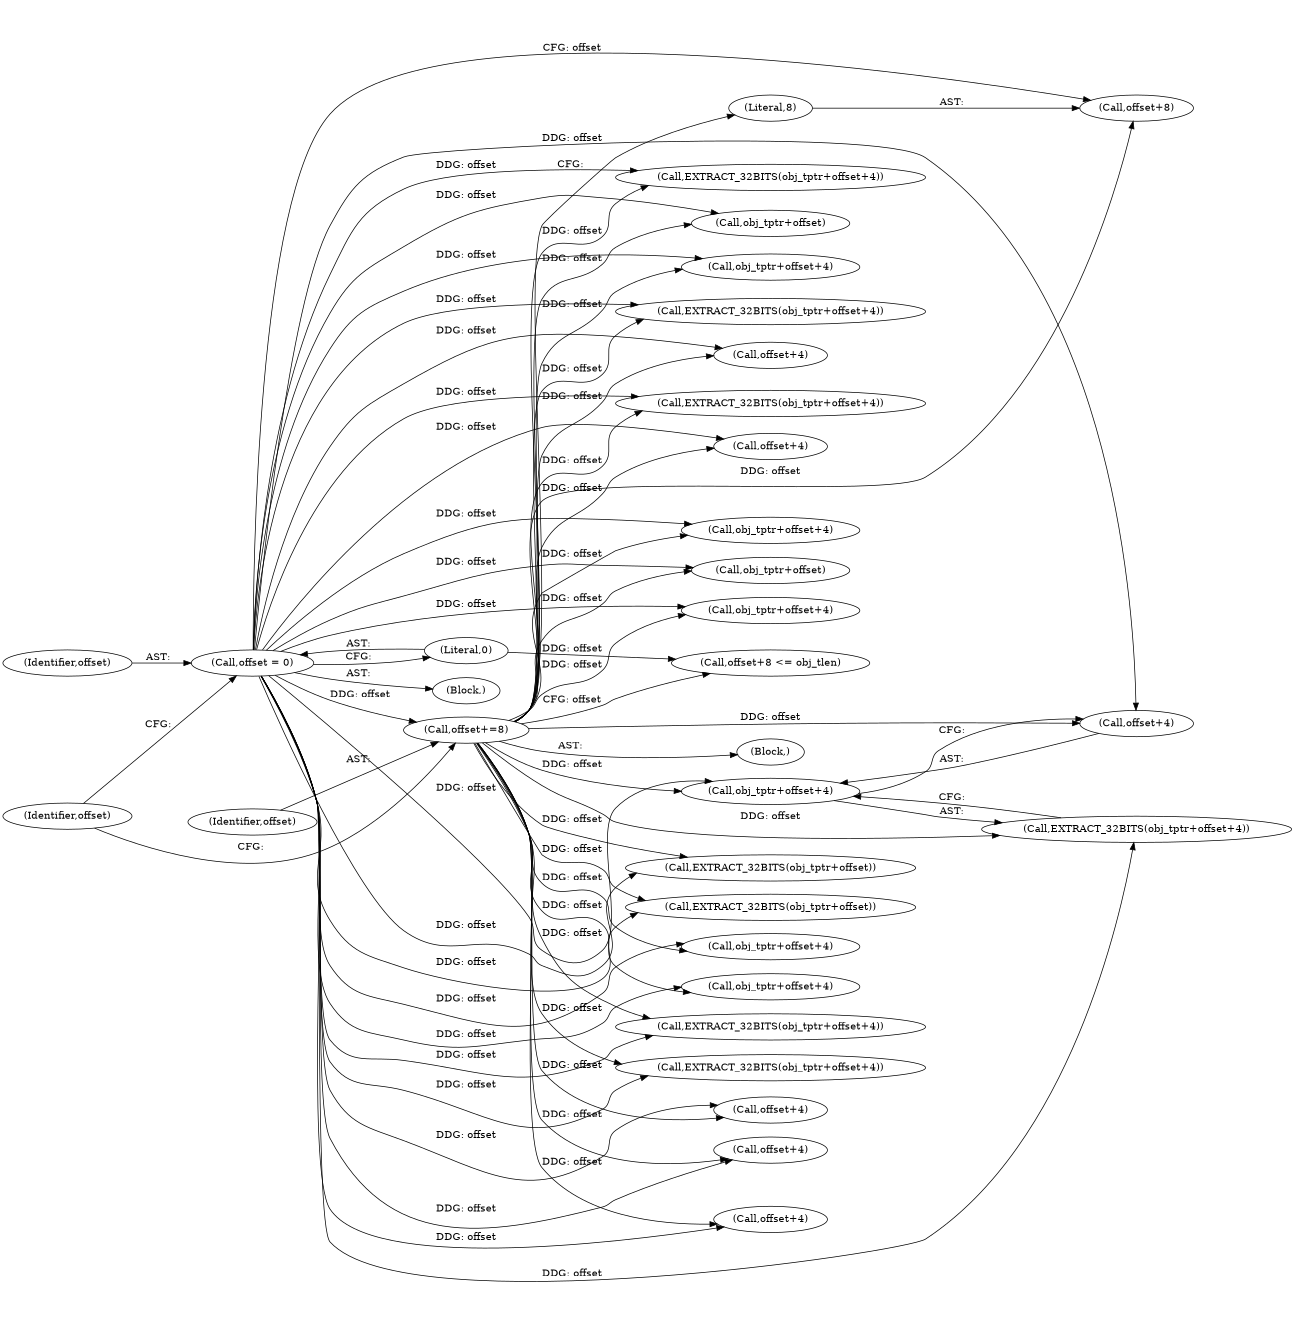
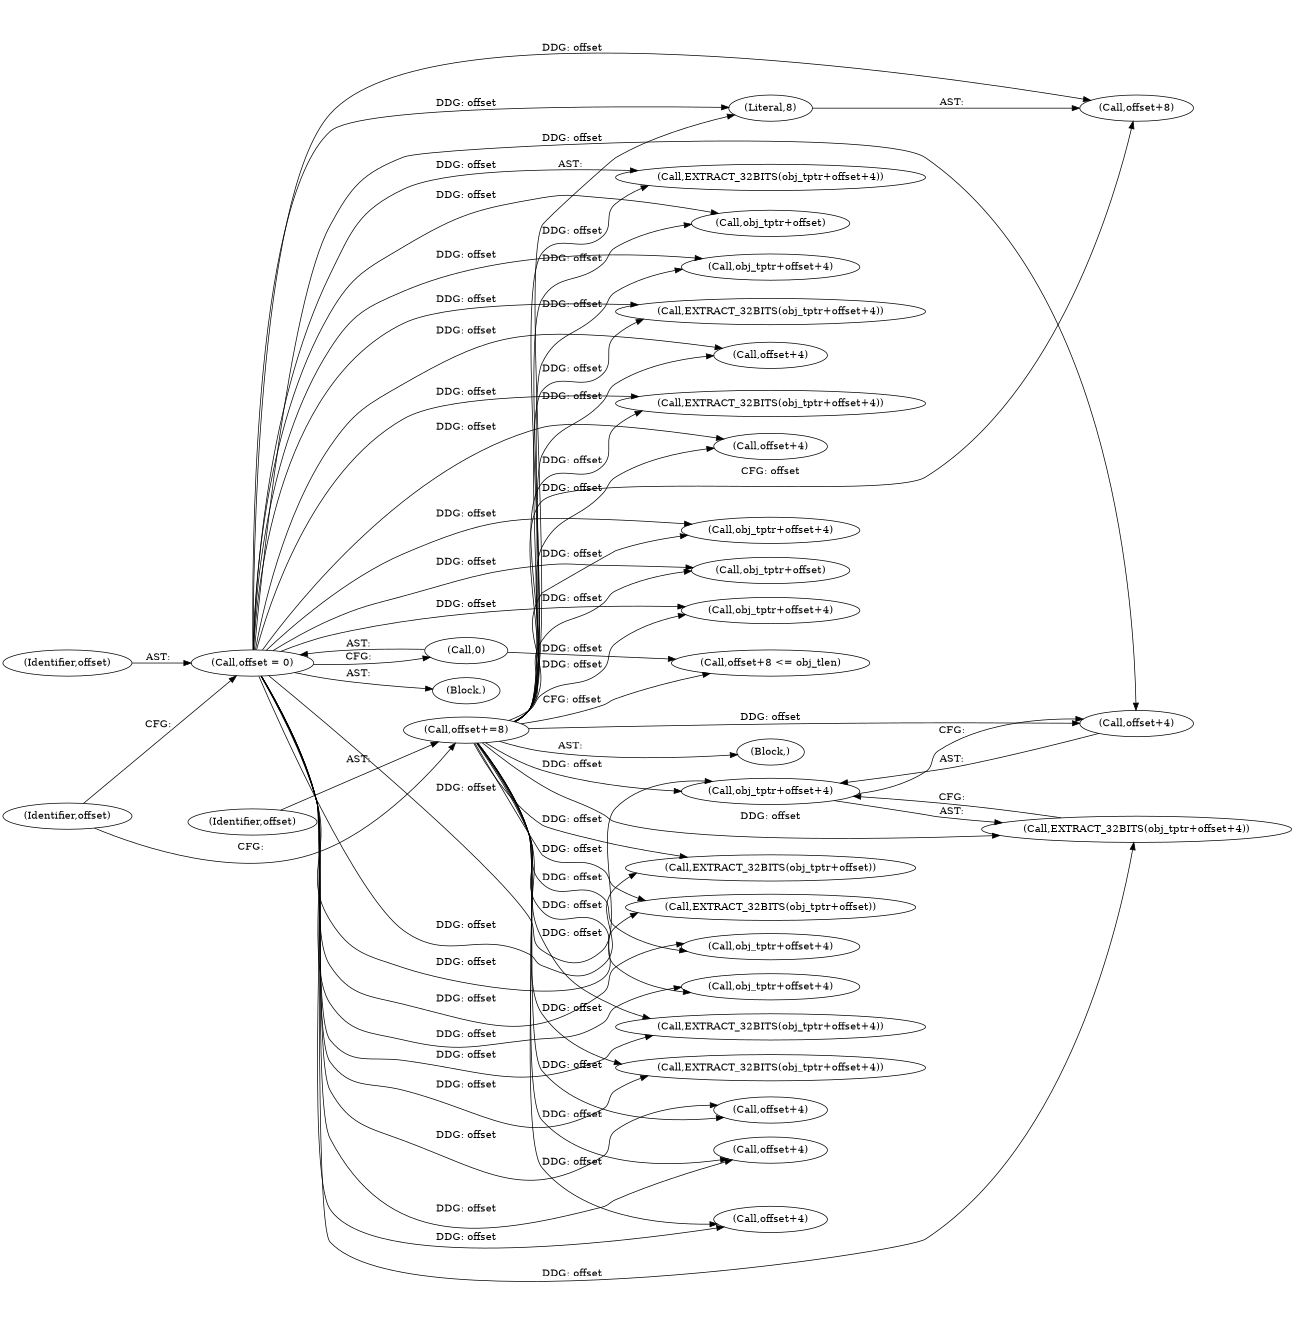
(572, 48) -> (572, 48)
(572, 165) -> (572, 165)
(771, 472) -> (771, 472)
(466, 651) -> (466, 651)
(340, 704) -> (318, 150)
